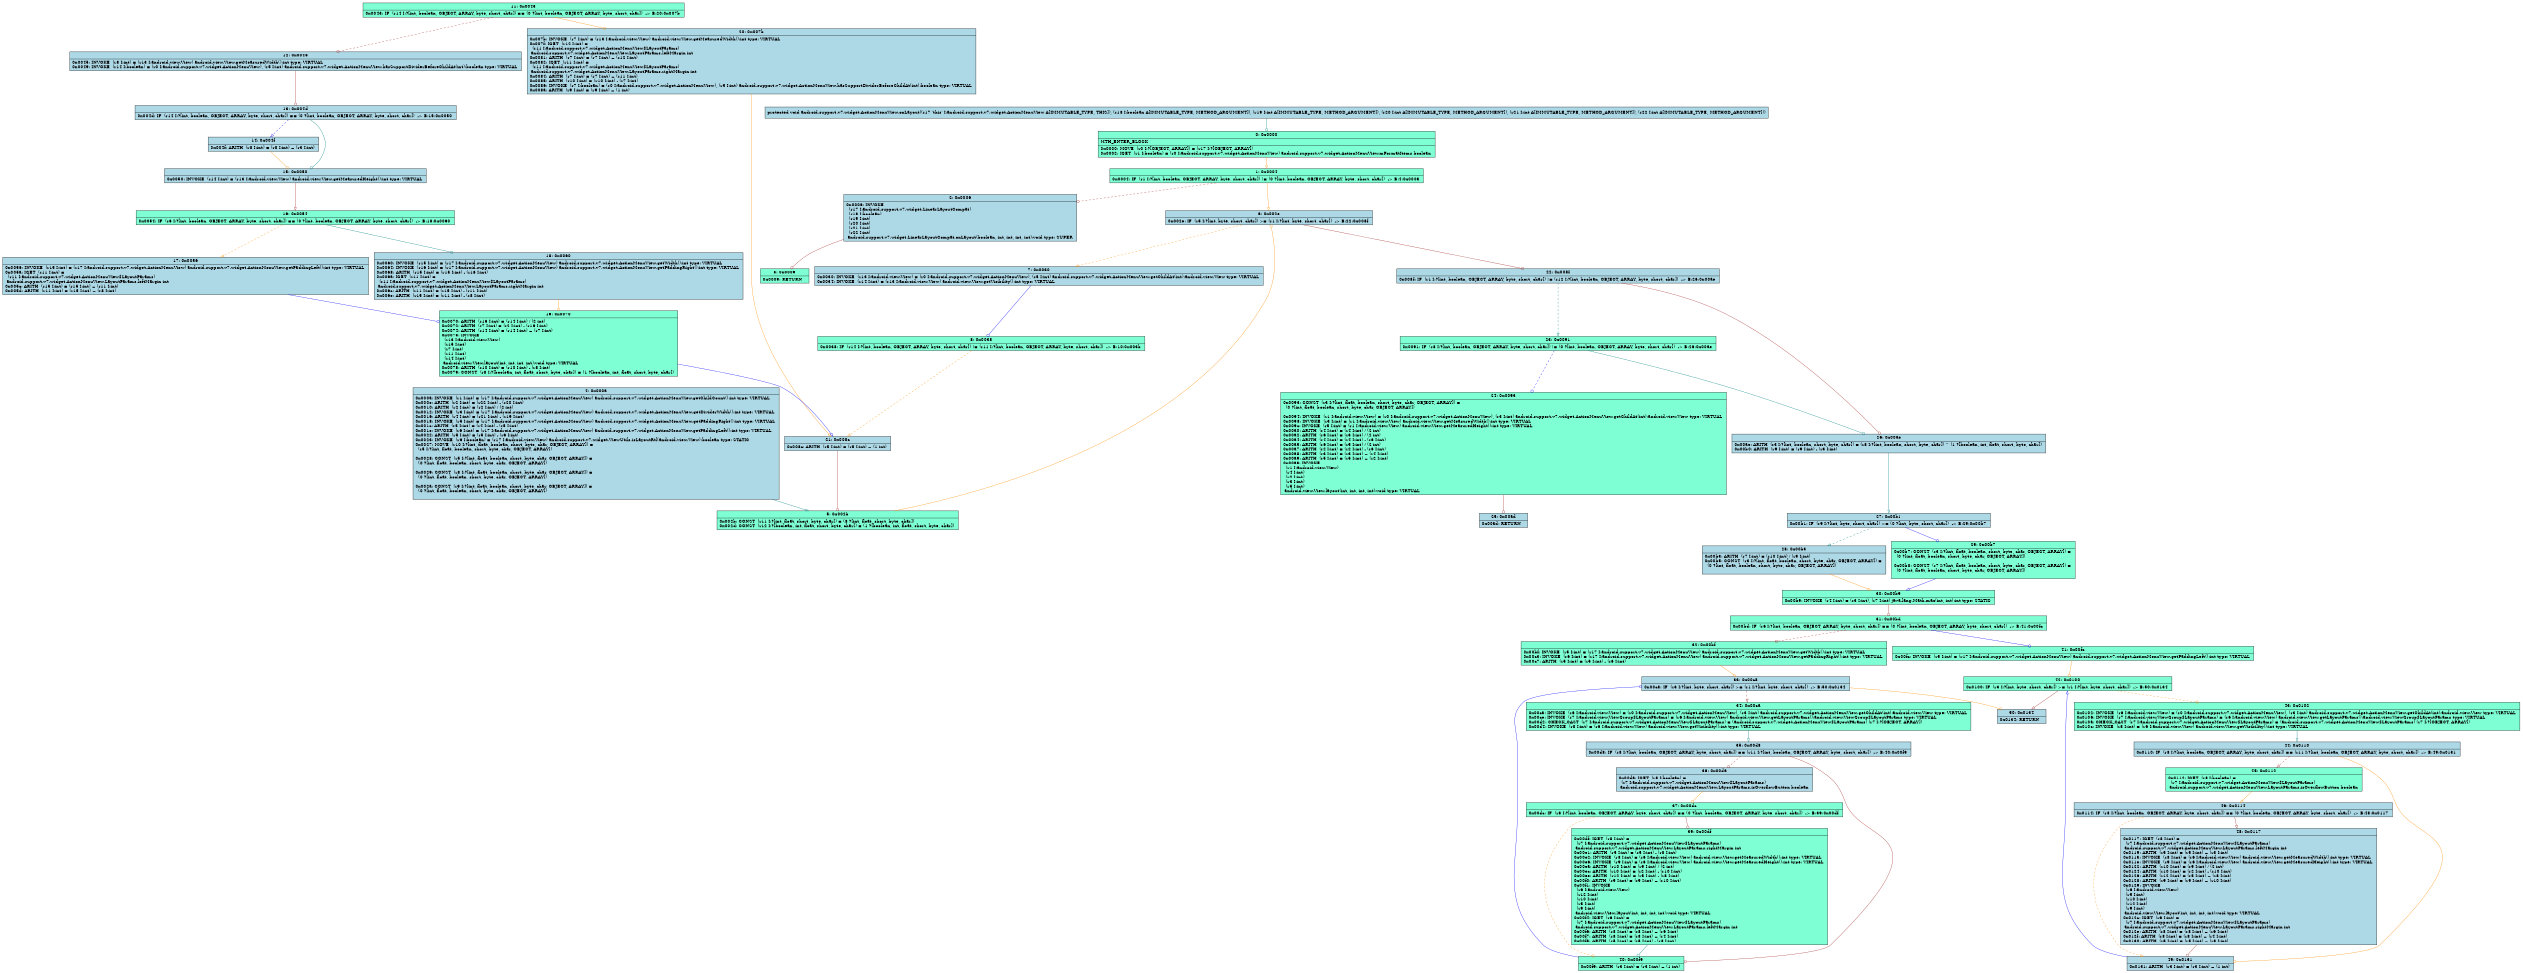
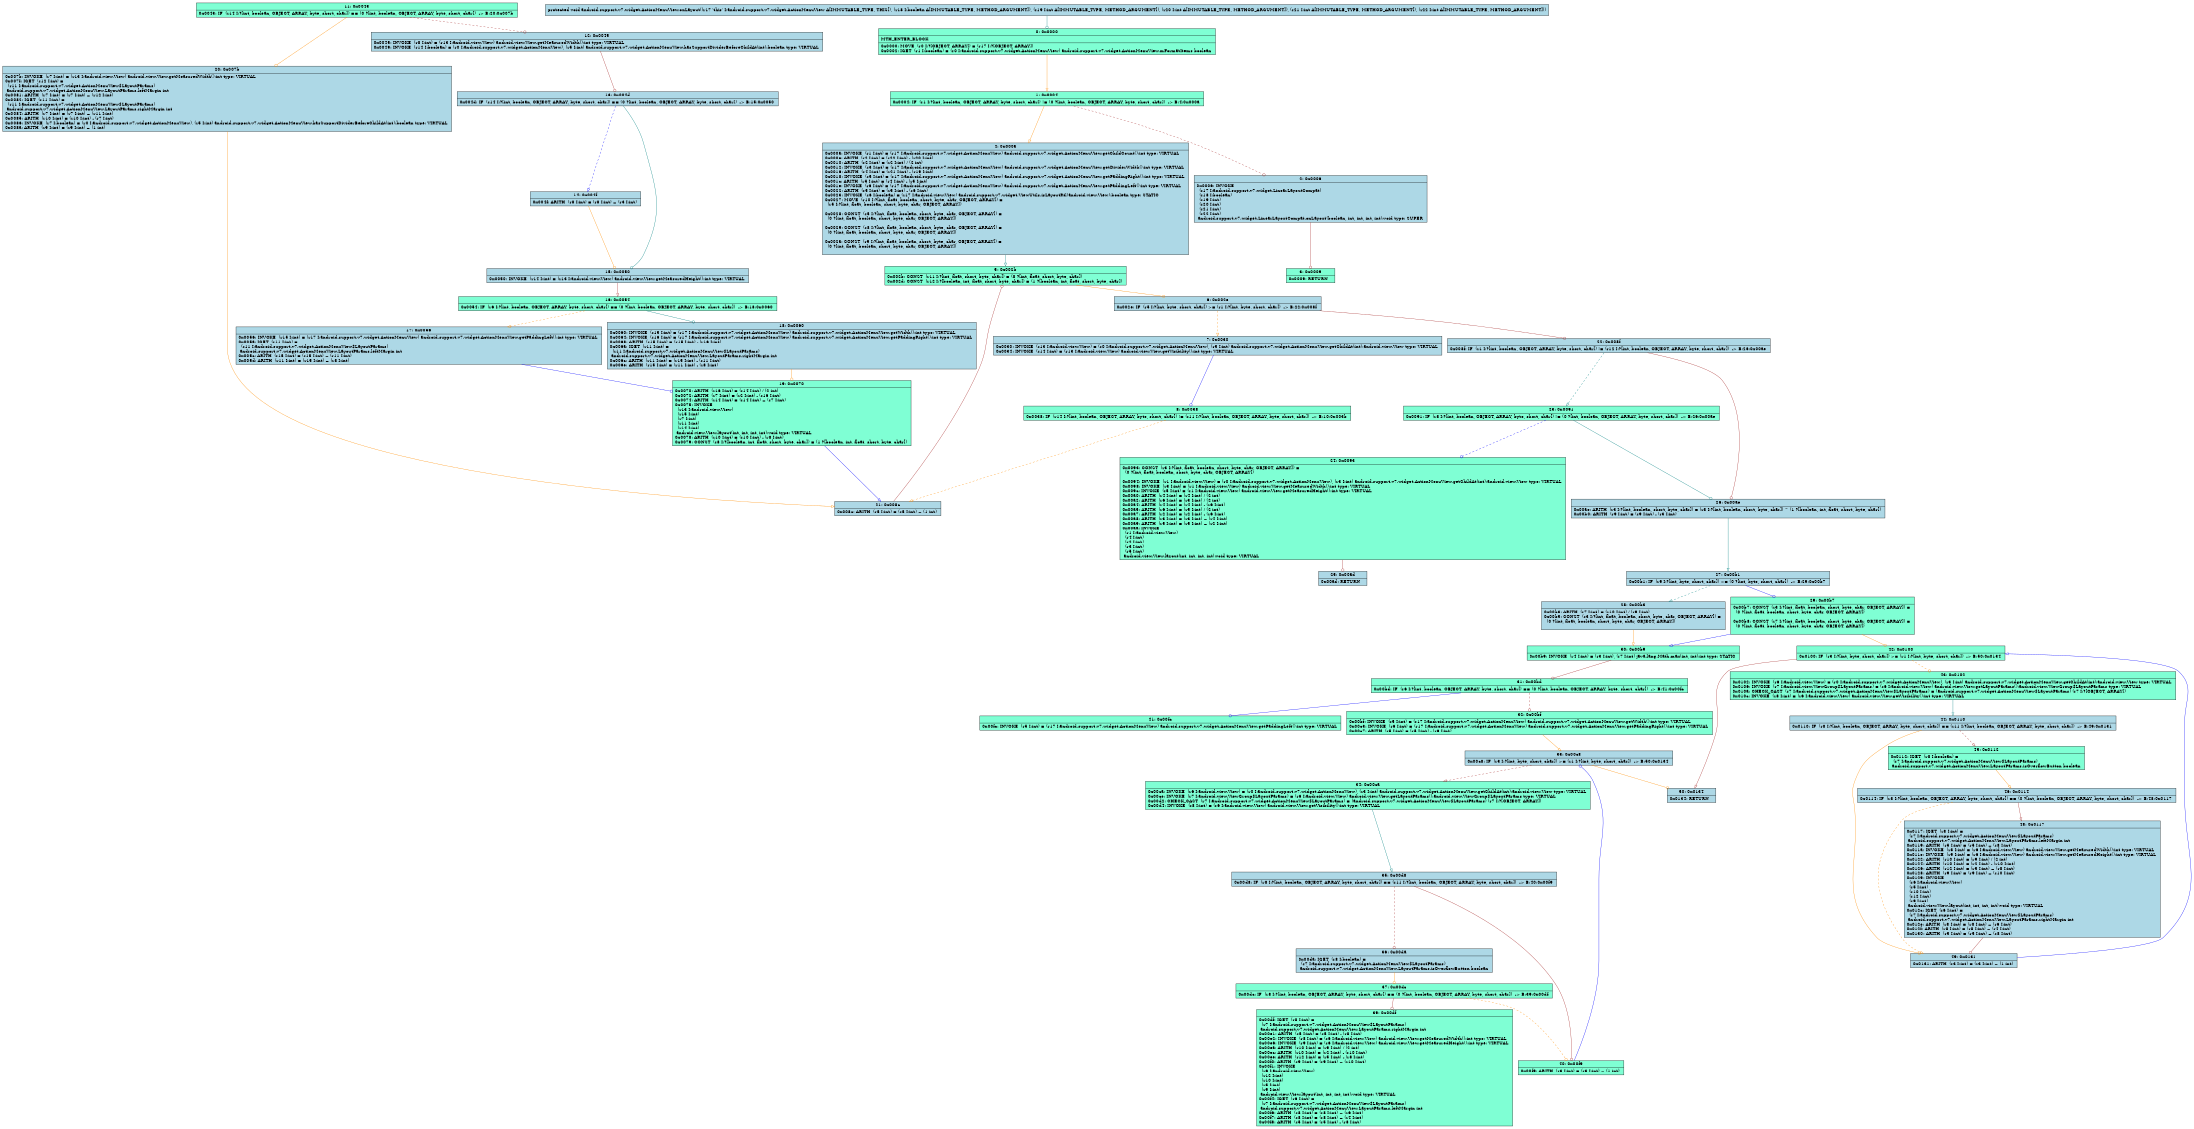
(1268, 195) -> (1037, 123)
(2071, 667) -> (1873, 640)
(1643, 950) -> none
